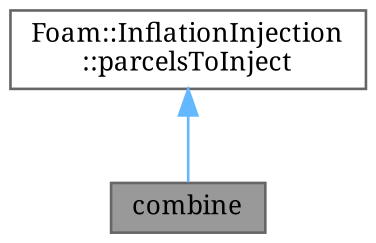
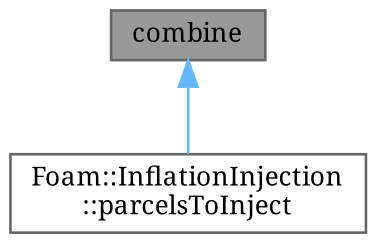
(188, 149) -> (188, 121)
